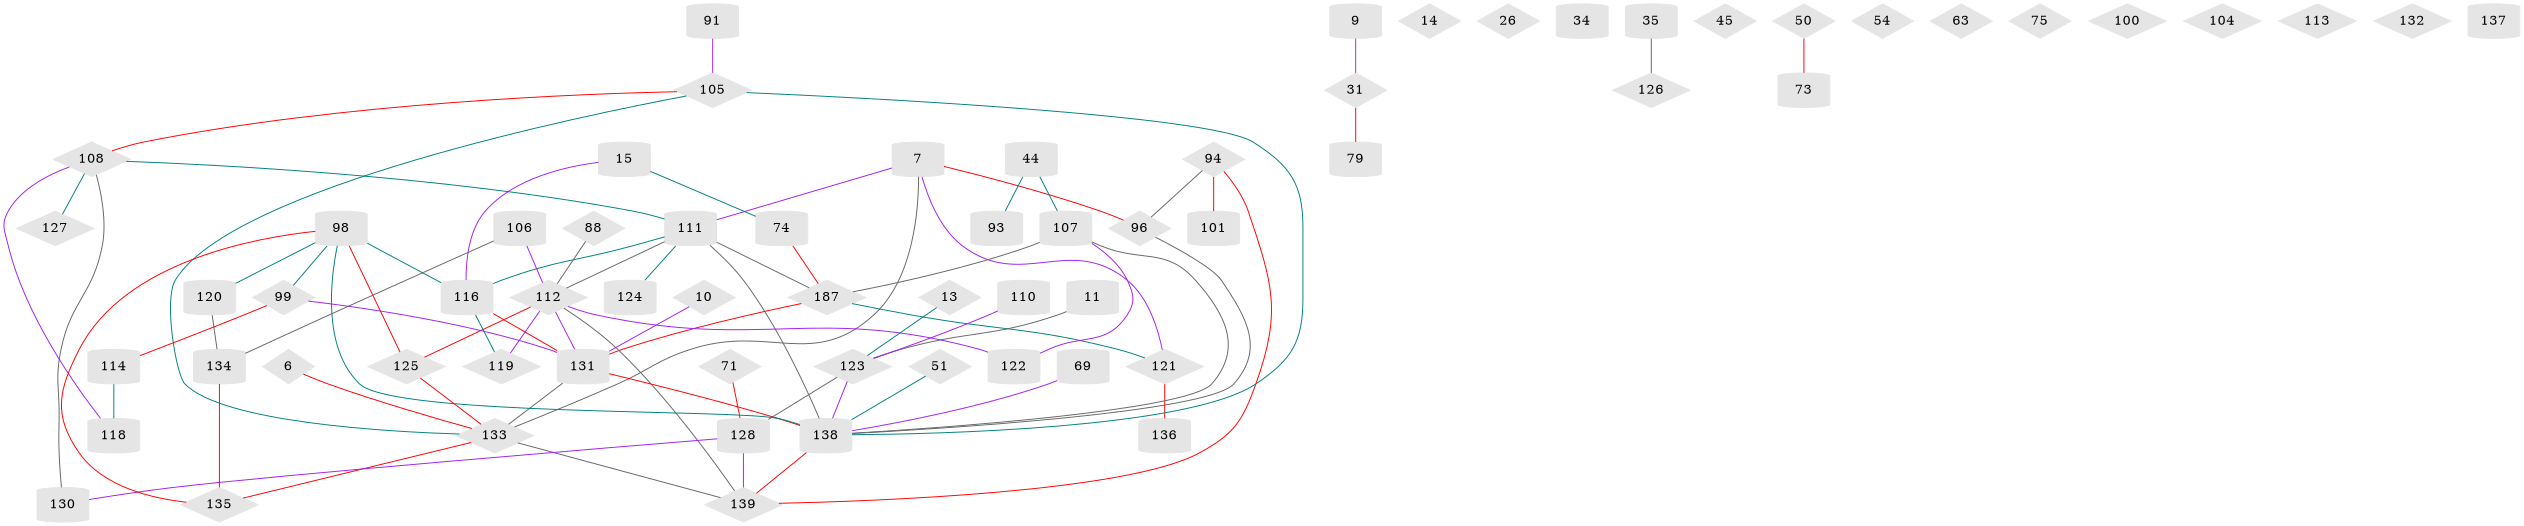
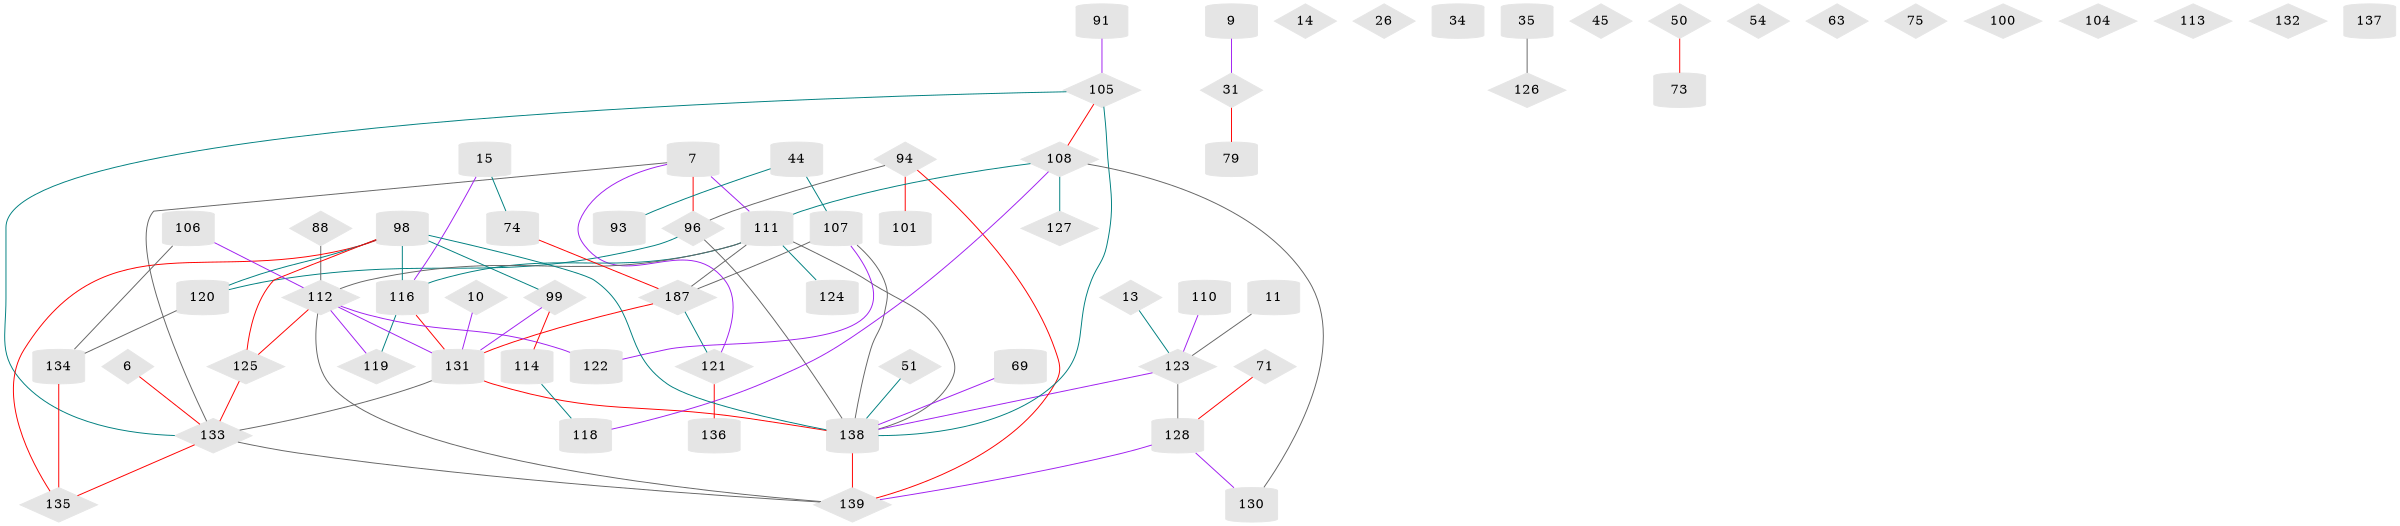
none -> (386, 269)
